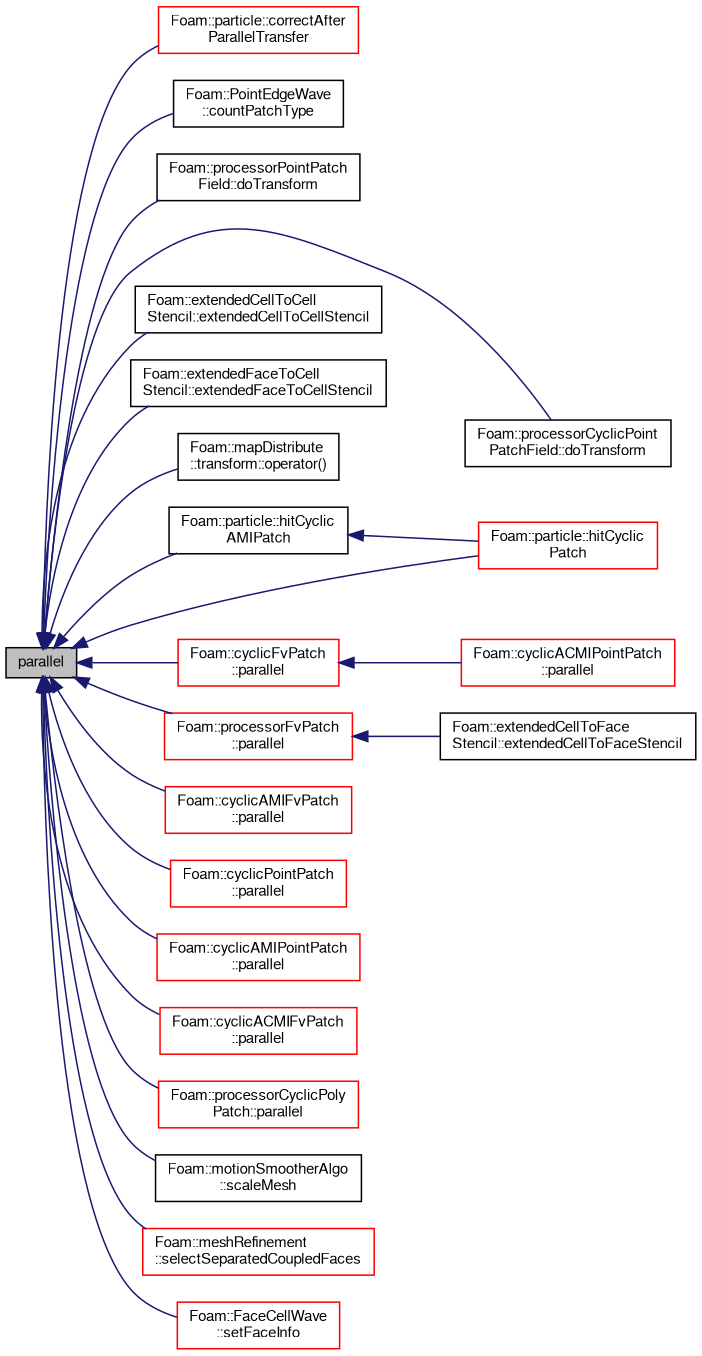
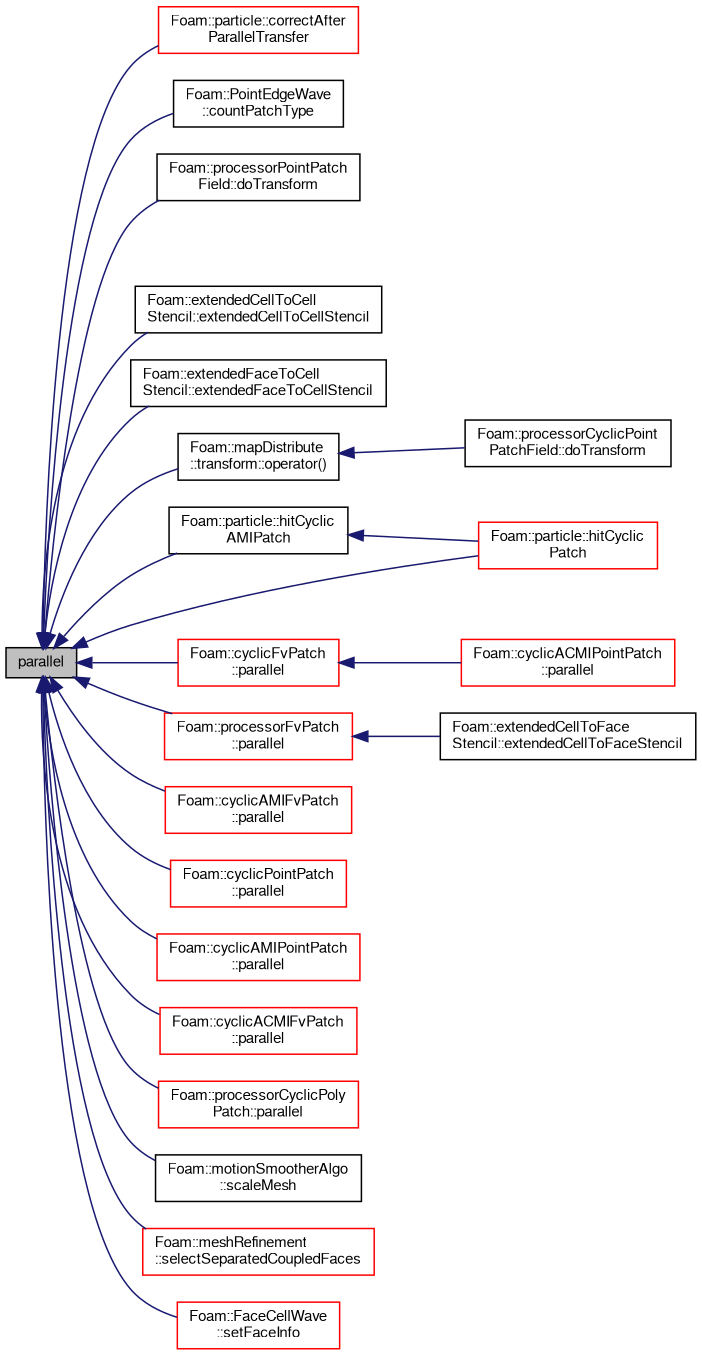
(183, 241) -> (409, 450)
